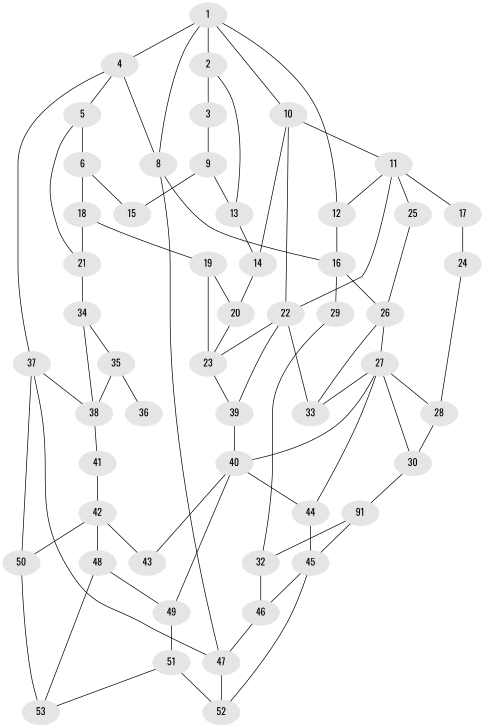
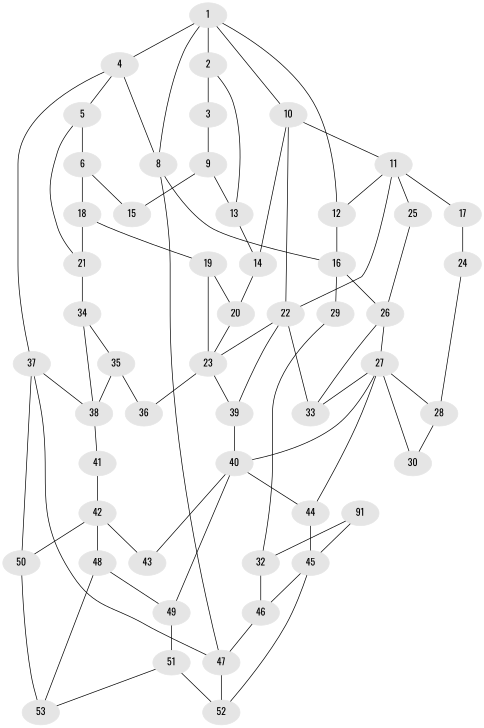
none -> (178, 387)
(387, 488) -> none
